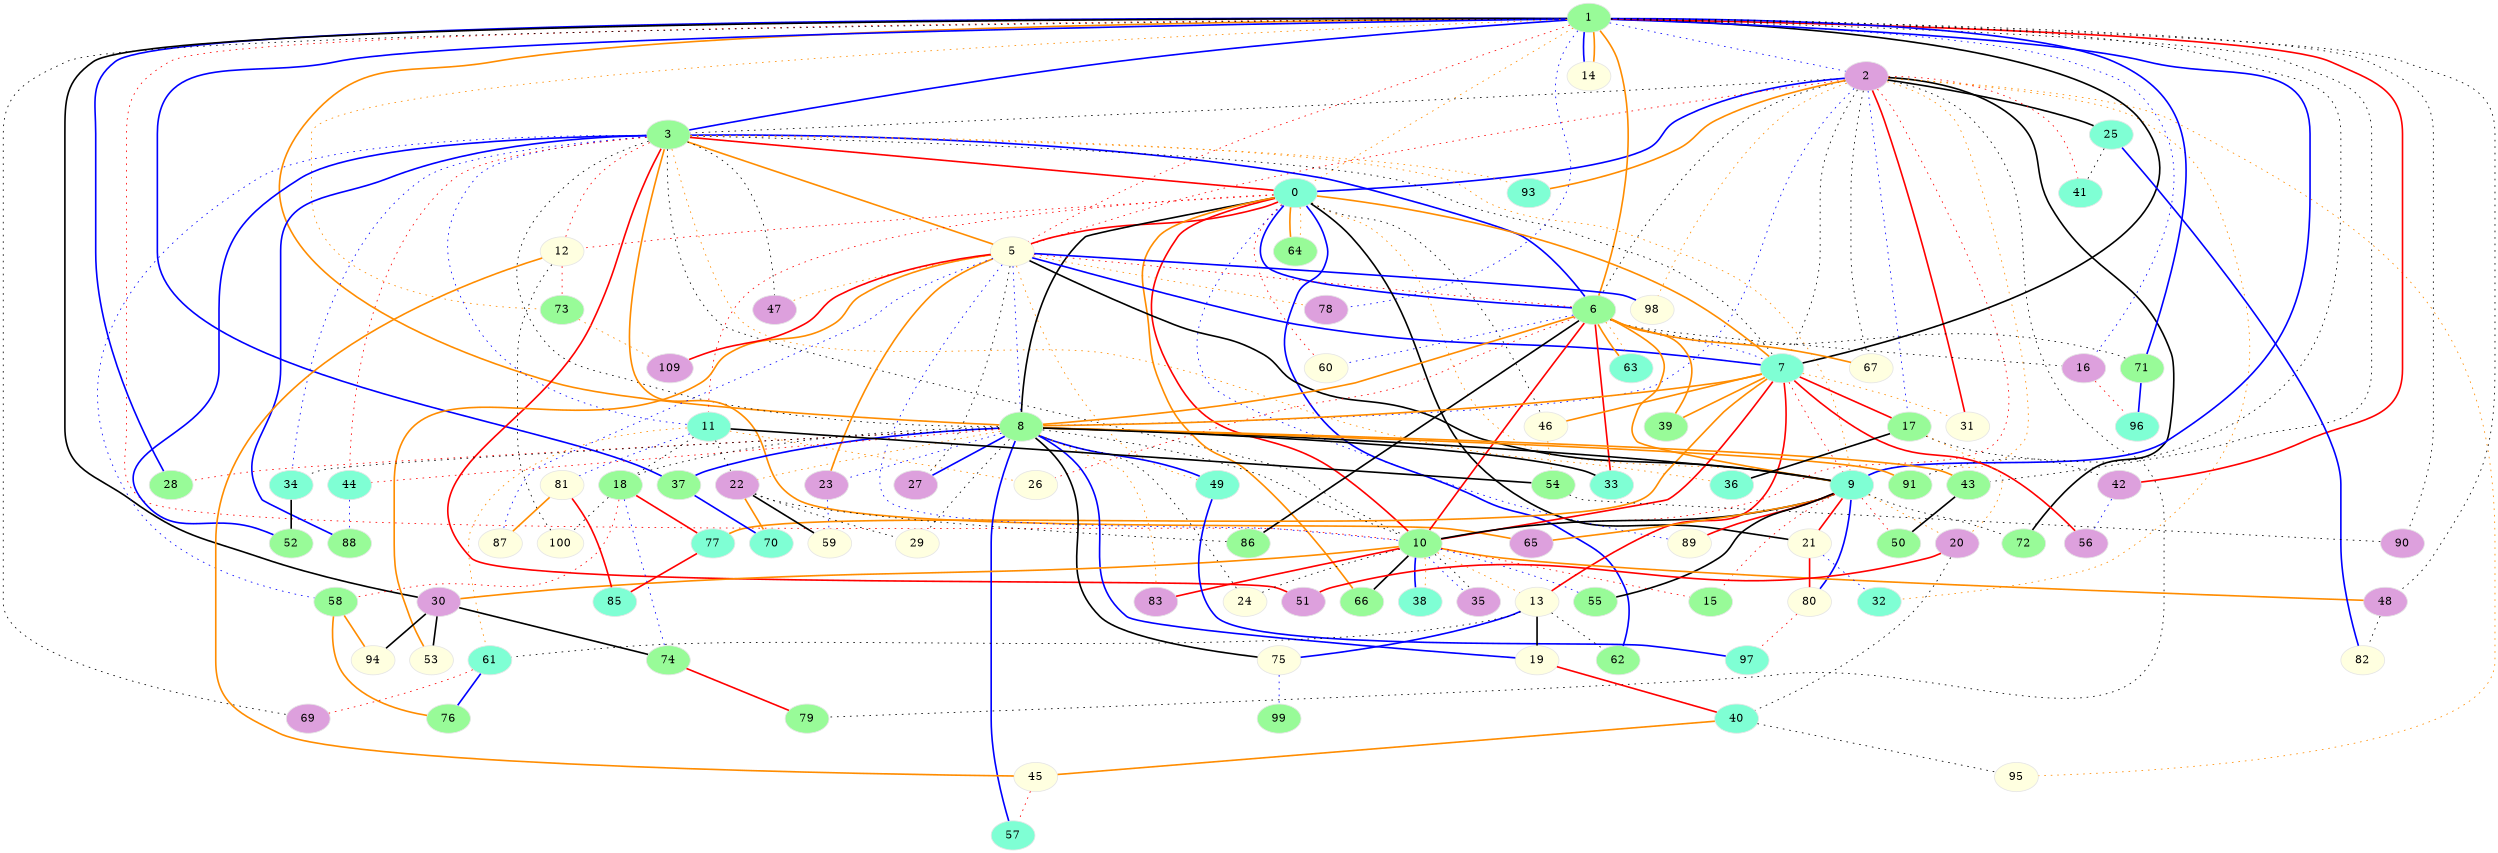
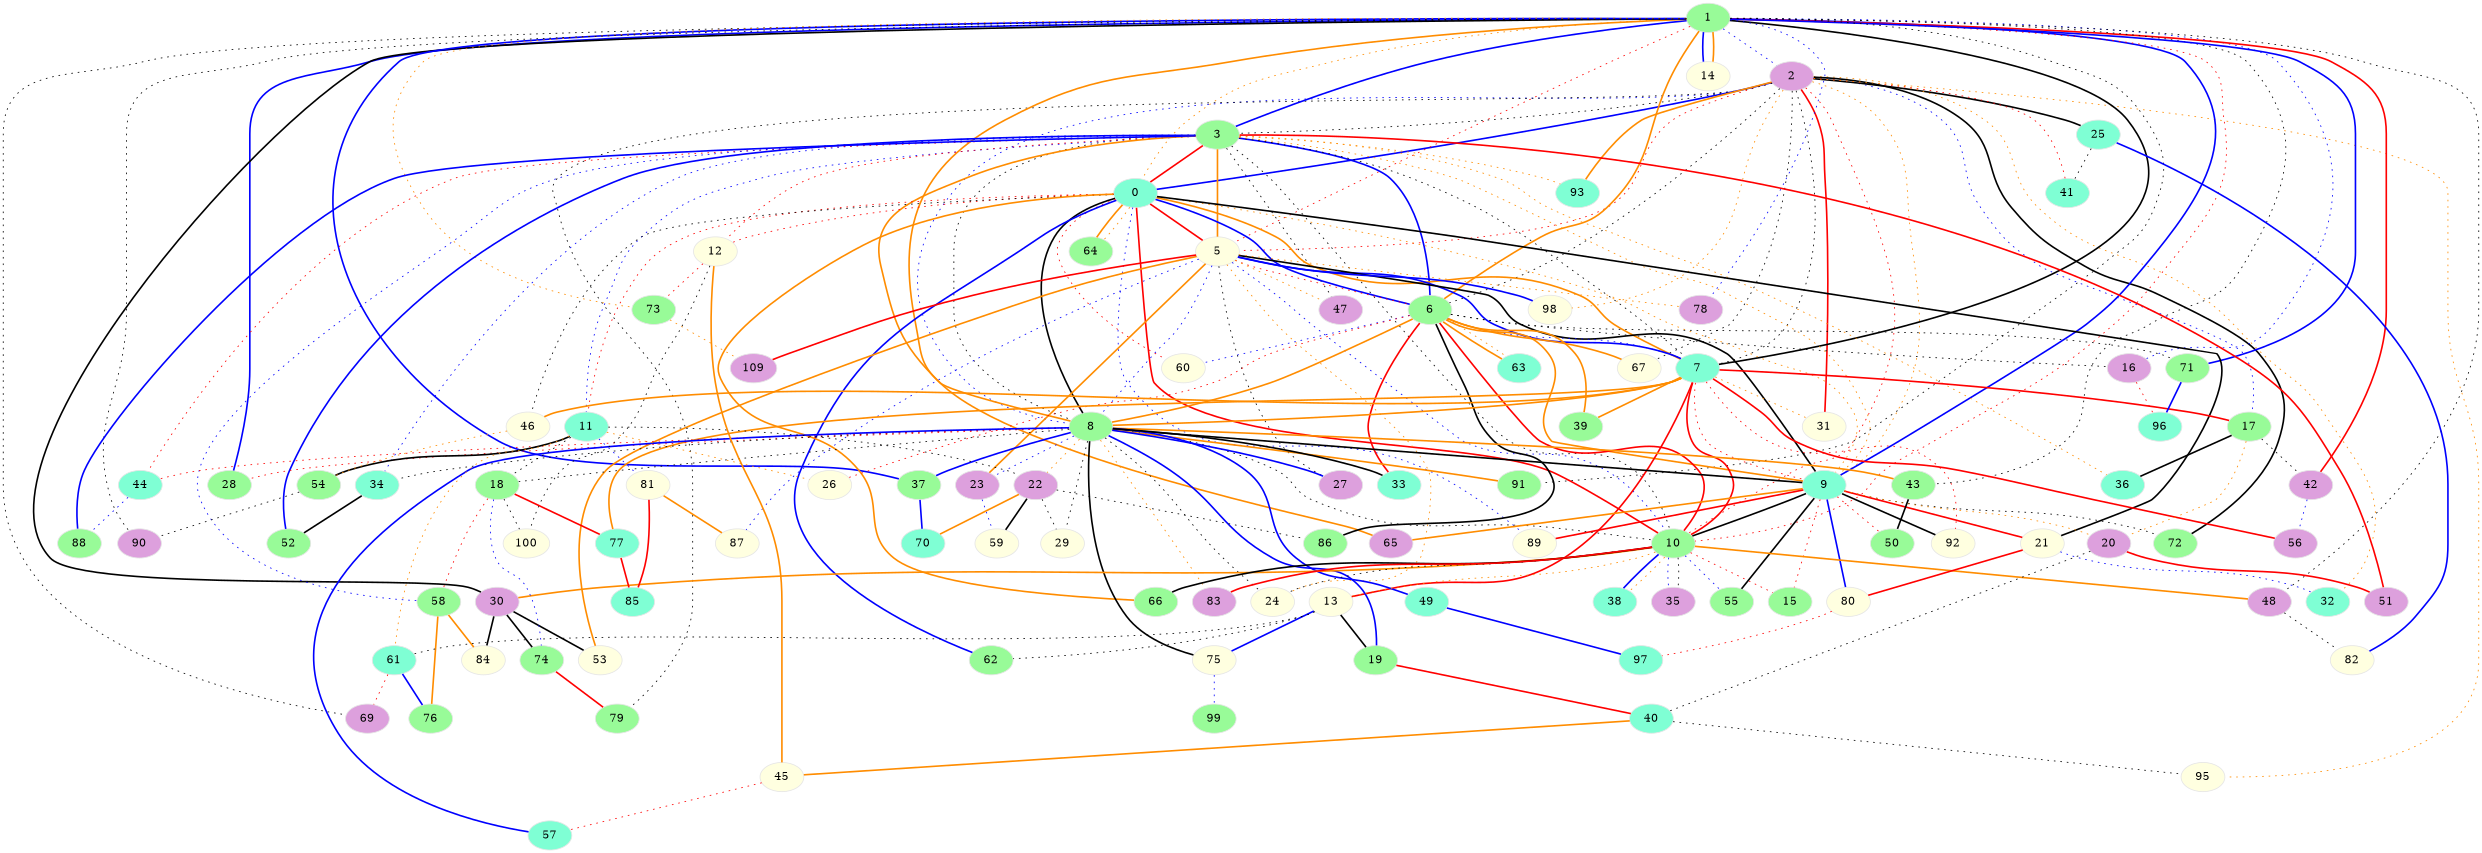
(1080, 397) -> (1393, 427)
none -> (1953, 543)
(373, 660) -> (483, 660)
(1537, 660) -> (1376, 660)
